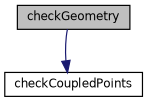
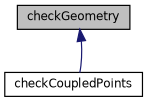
(66, 45) -> (82, 57)
